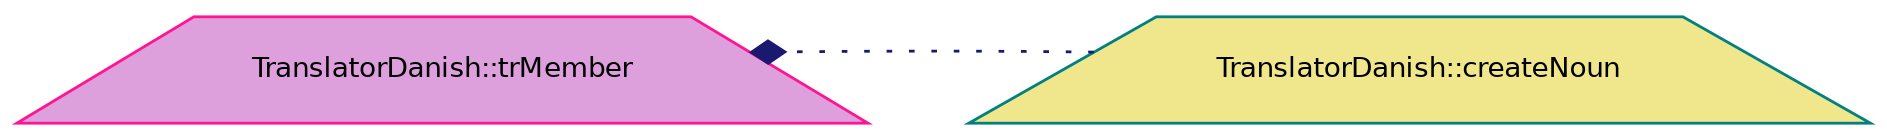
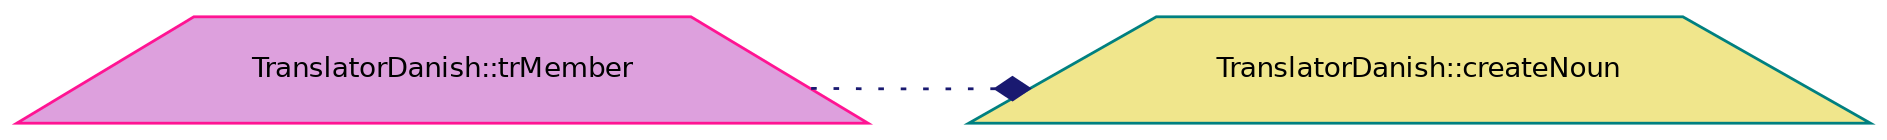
(939, 51) -> (903, 89)
